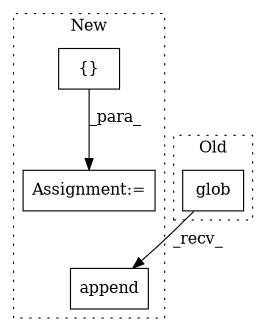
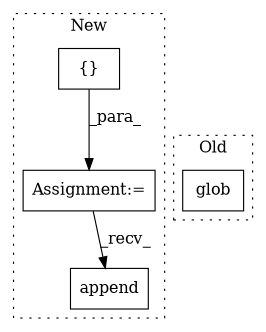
(172, 233) -> (98, 234)
